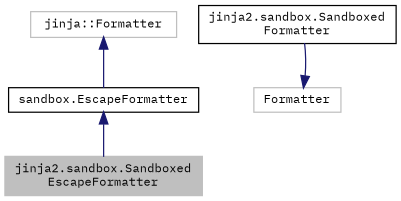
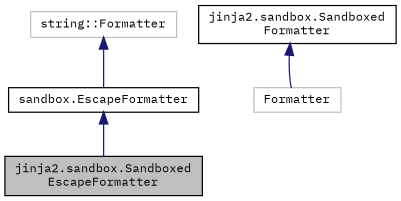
(104, 25) -> (104, 25)
(306, 59) -> (289, 72)
(104, 176) -> (104, 176)
